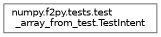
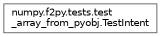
(80, 18) -> (80, 18)
